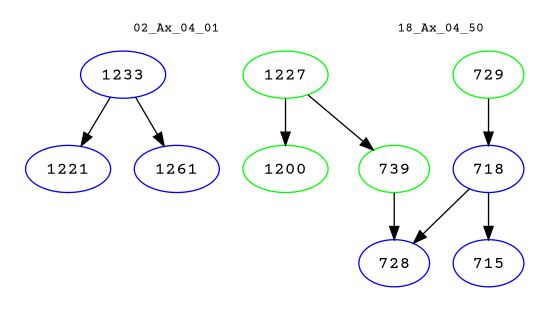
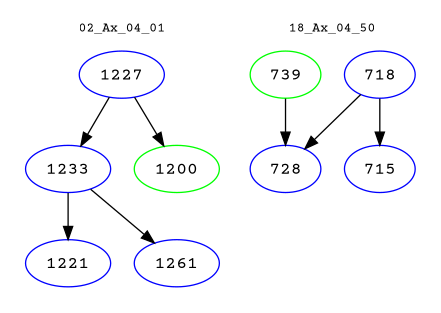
(286, 75) -> (122, 75)
(489, 75) -> none
(330, 113) -> (98, 116)
